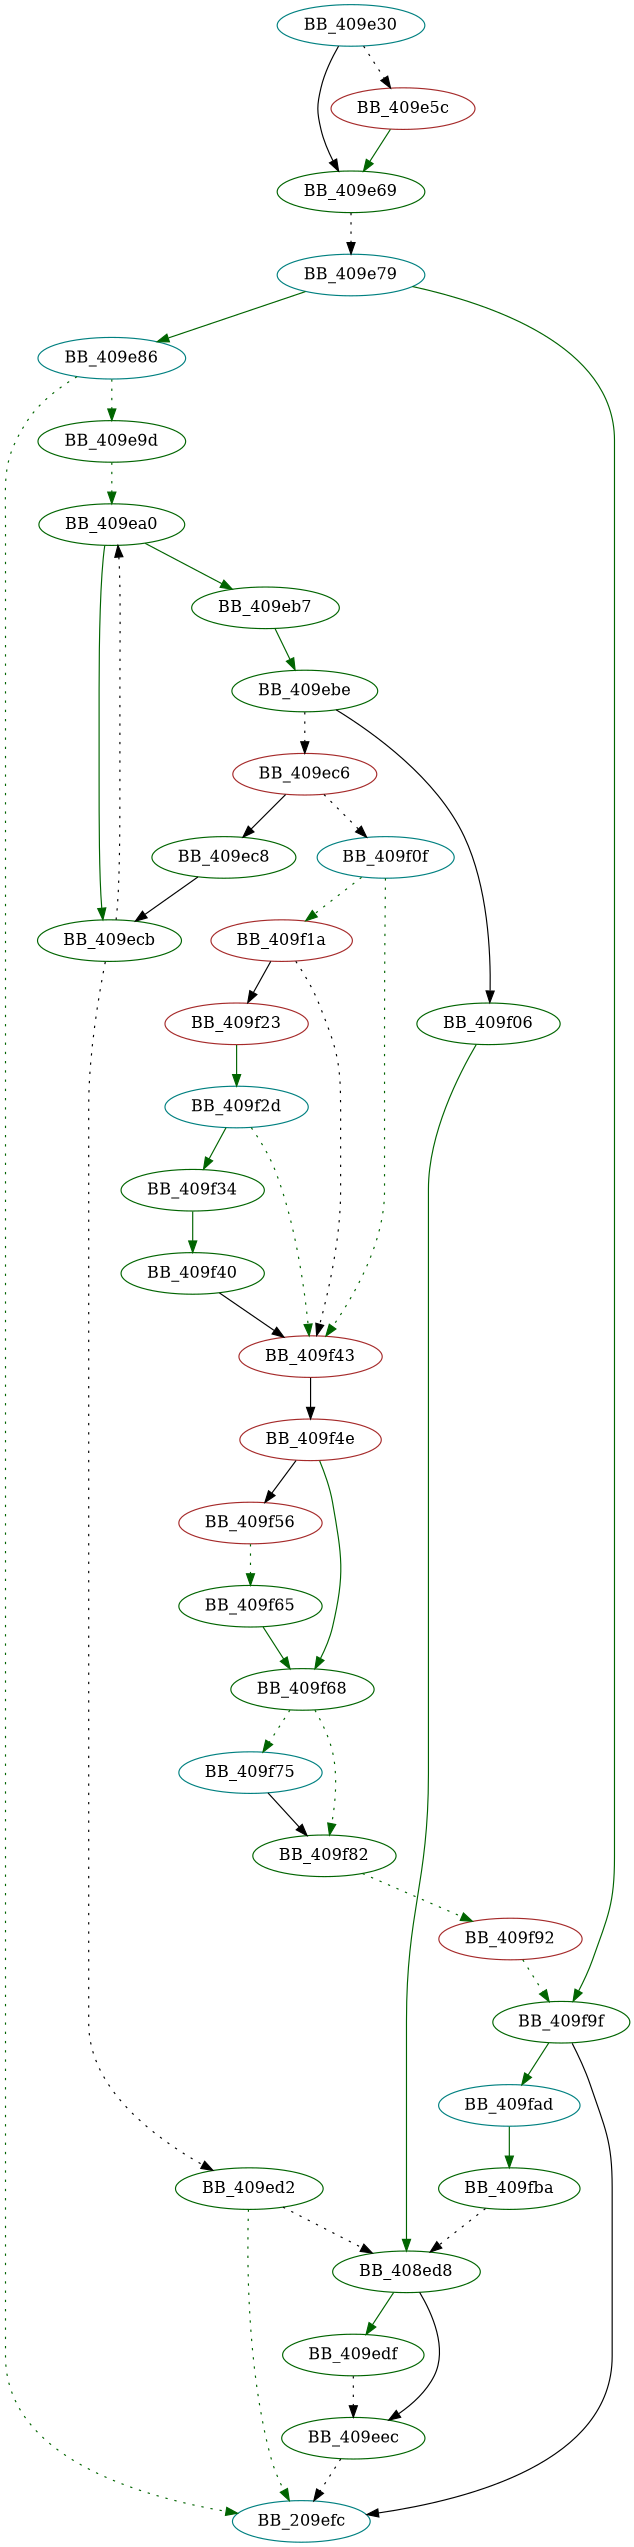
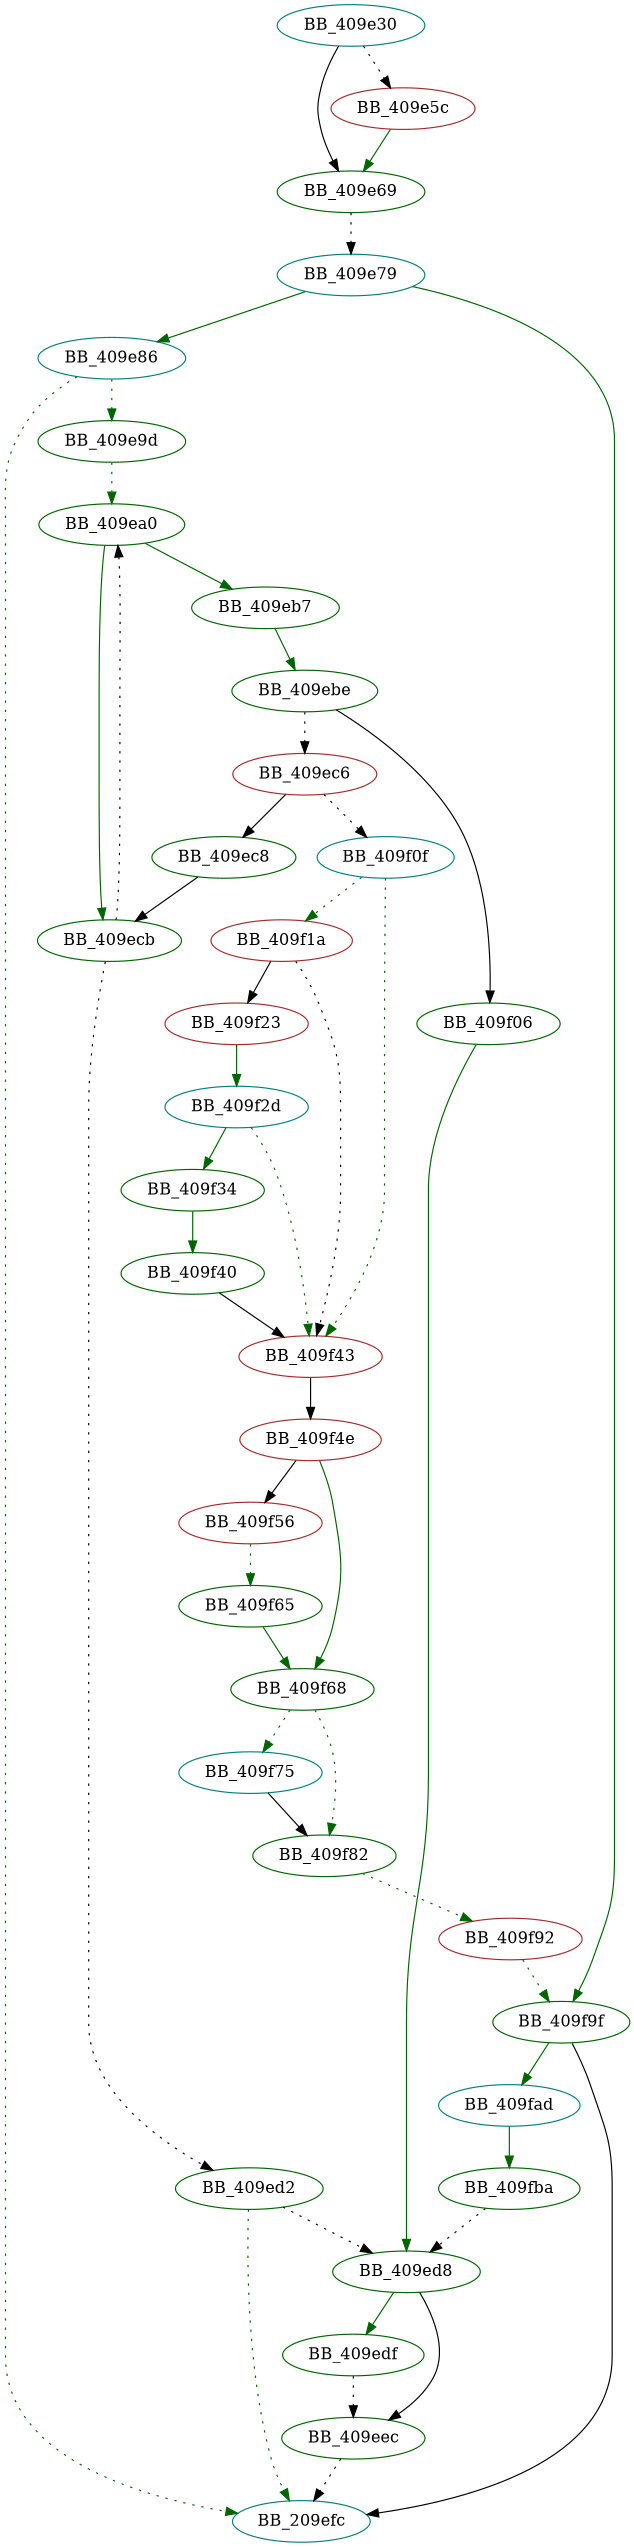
(406, 2272) -> (406, 2272)
